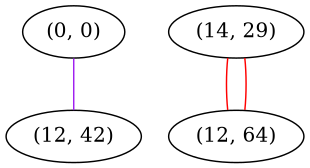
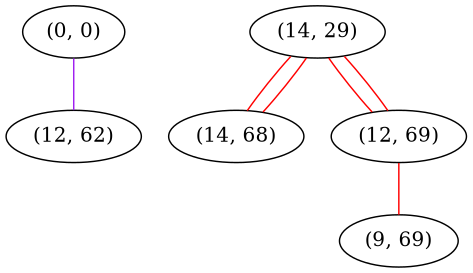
(74, 136) -> (74, 136)
none -> (236, 136)
(236, 136) -> (399, 136)
none -> (399, 241)
